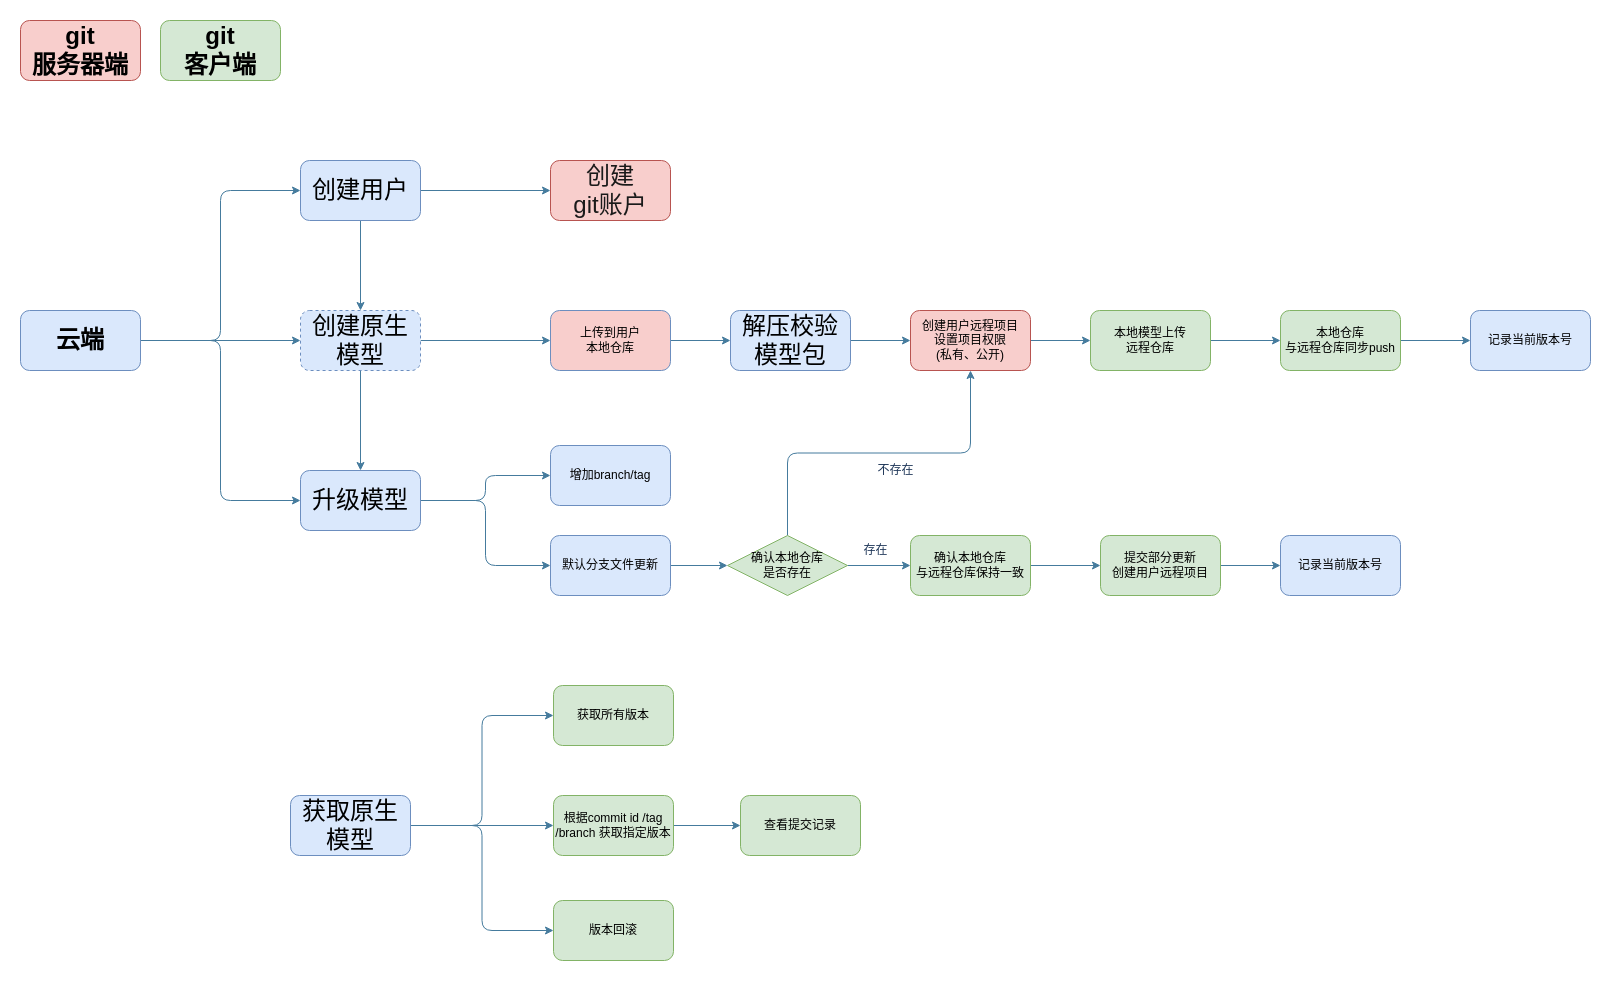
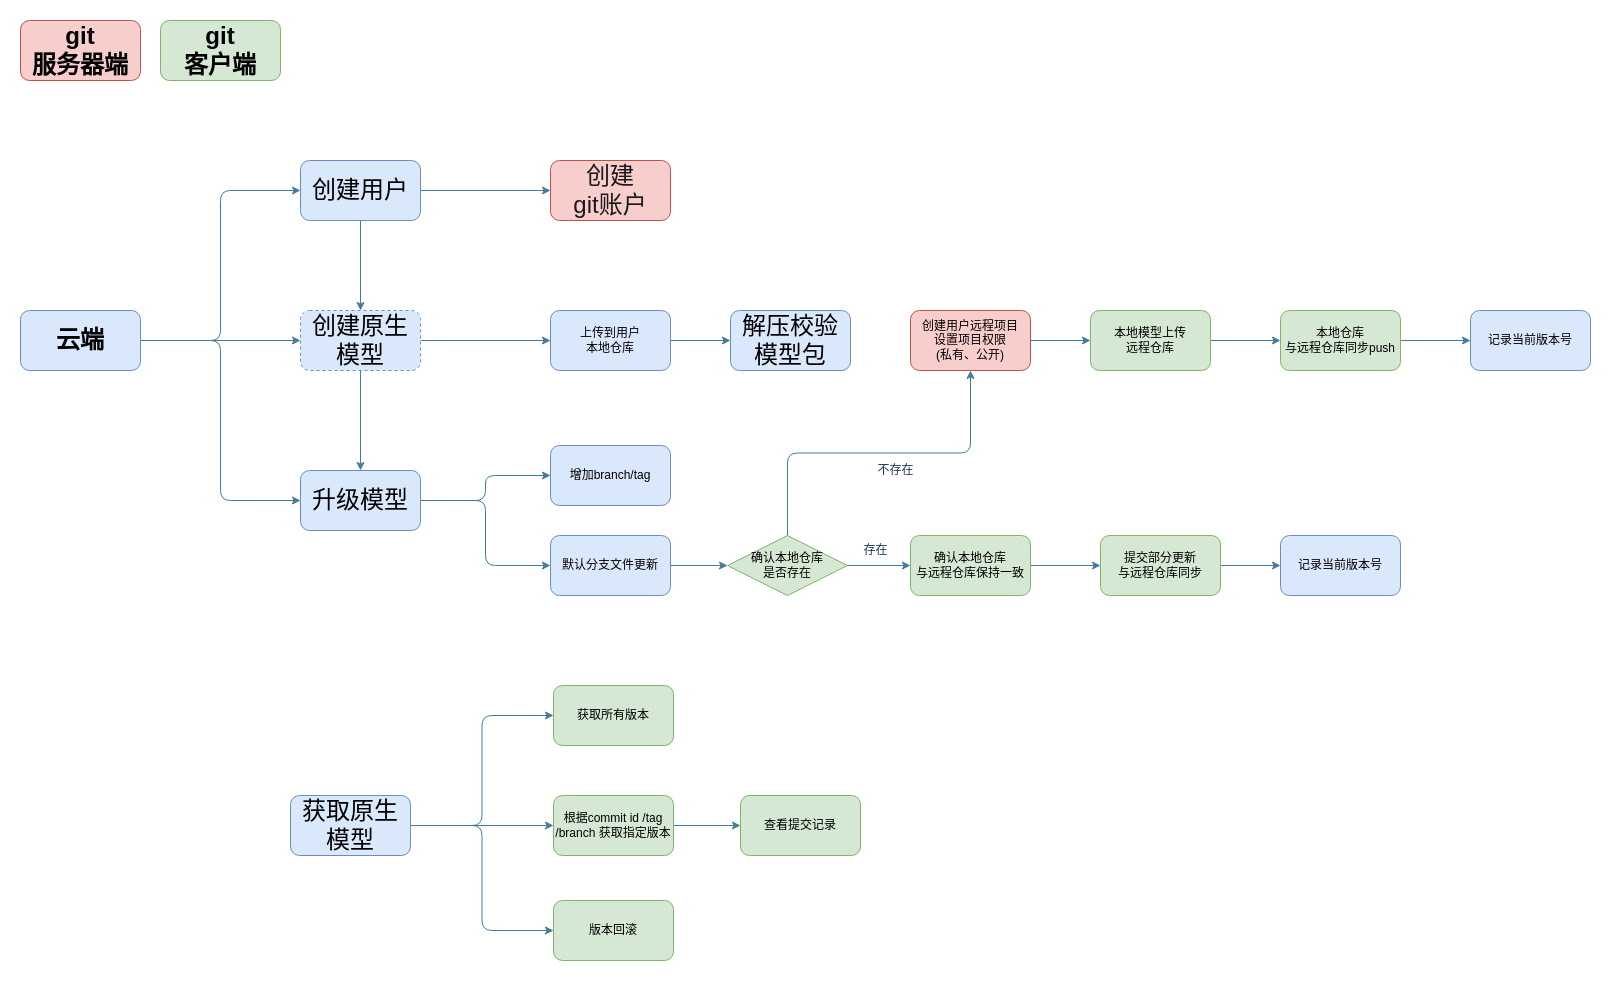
(611, 341) -> (611, 341)
(877, 341) -> none
(1161, 566) -> (1161, 566)
